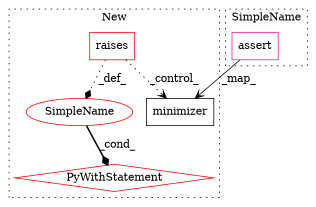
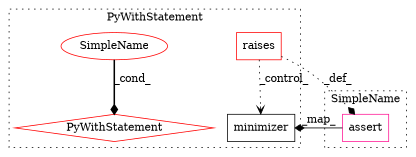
(114, 18) -> (155, 18)
(224, 73) -> (319, 128)
(98, 75) -> (318, 78)
